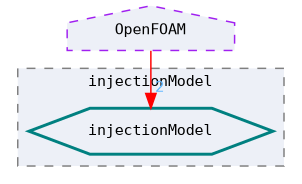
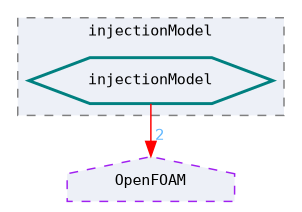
(151, 77) -> (151, 124)
